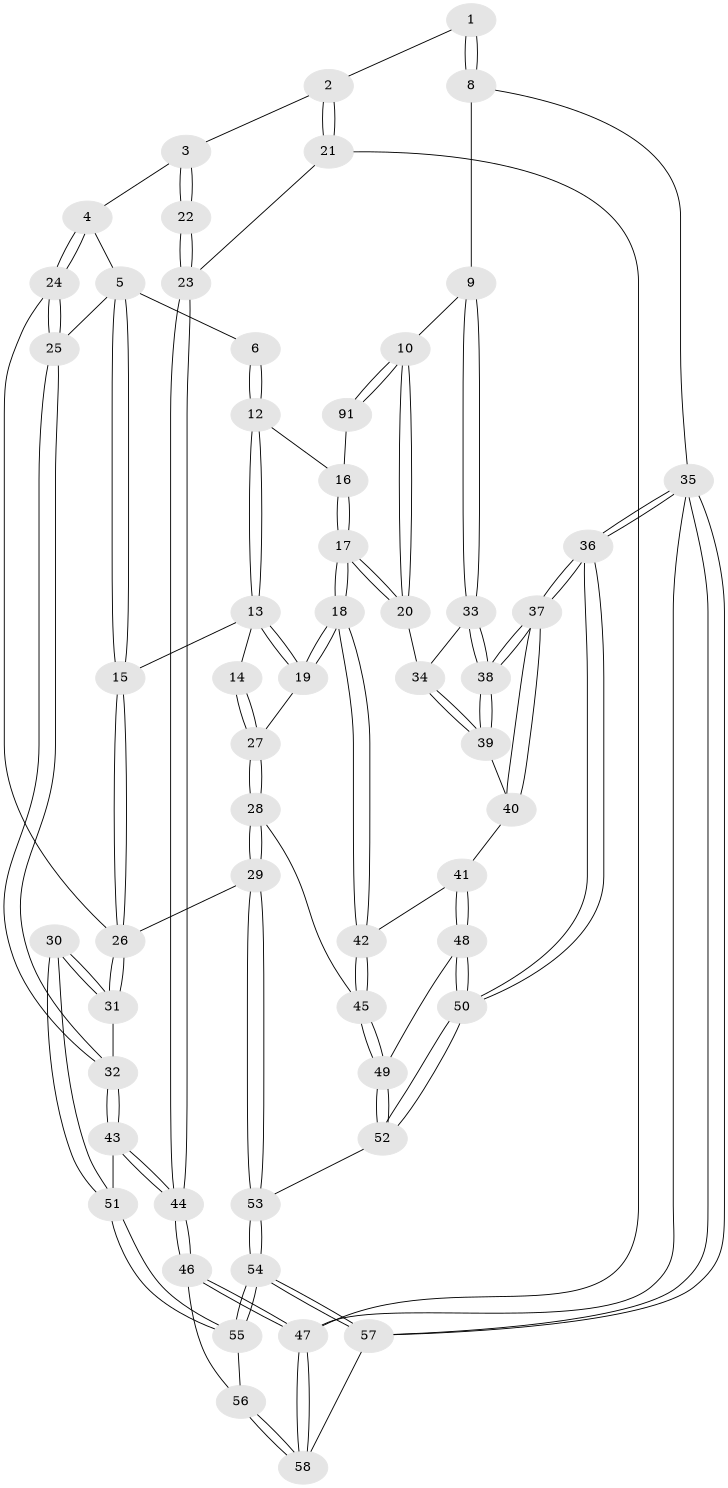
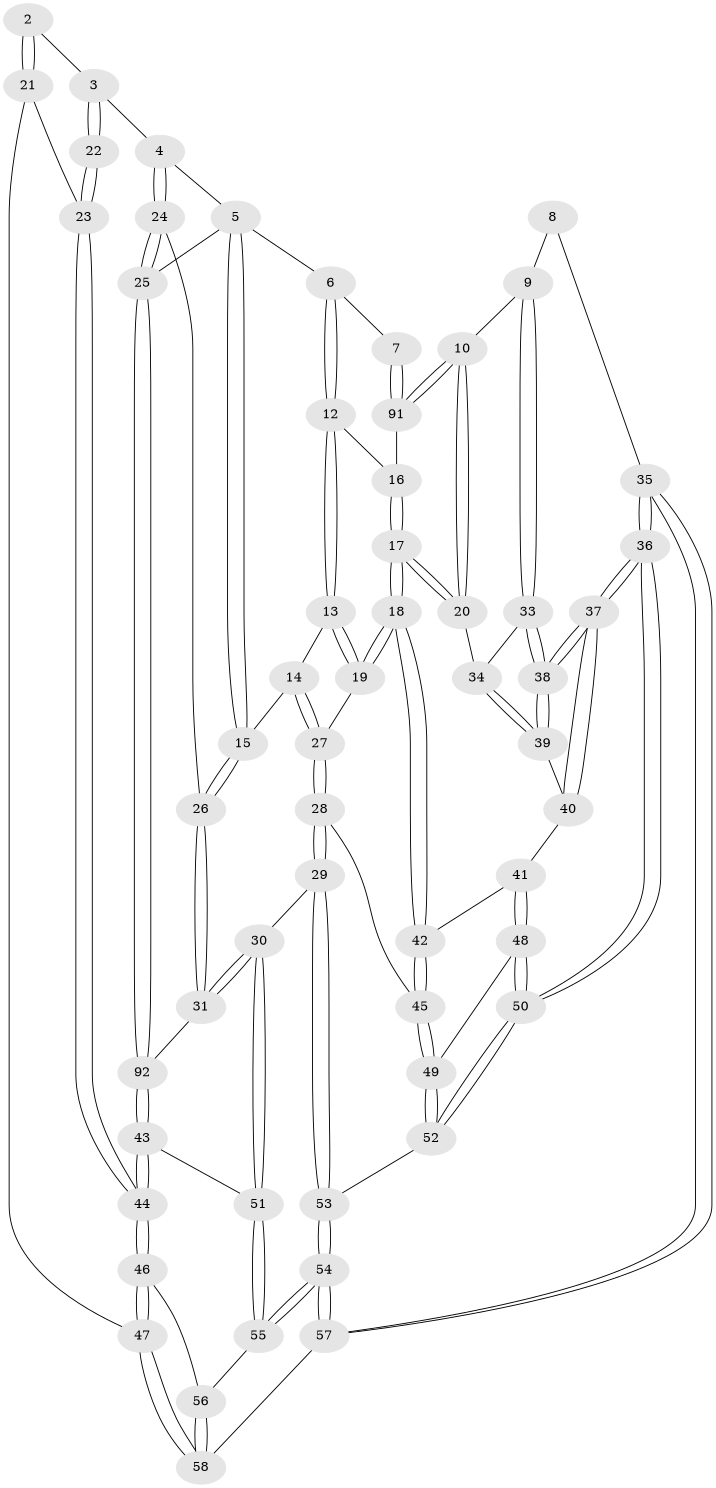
(471, 20) -> none
none -> (397, 349)
(193, 643) -> (269, 711)
(193, 906) -> (290, 908)
(673, 1063) -> none
(113, 1073) -> (143, 1073)
